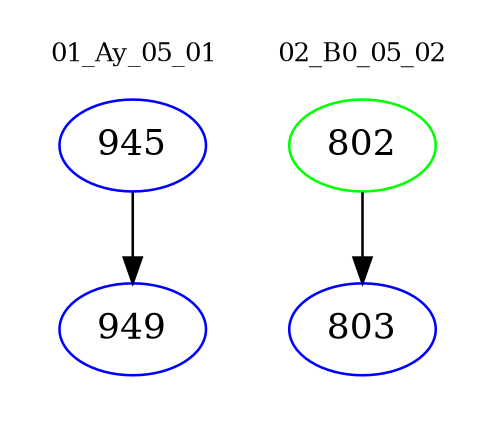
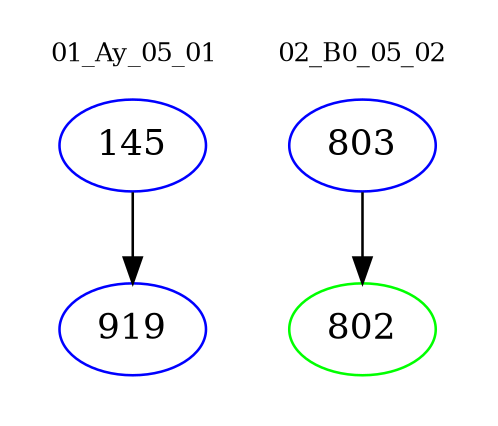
(133, 146) -> (133, 146)
(362, 225) -> (362, 225)
(133, 329) -> (133, 329)
